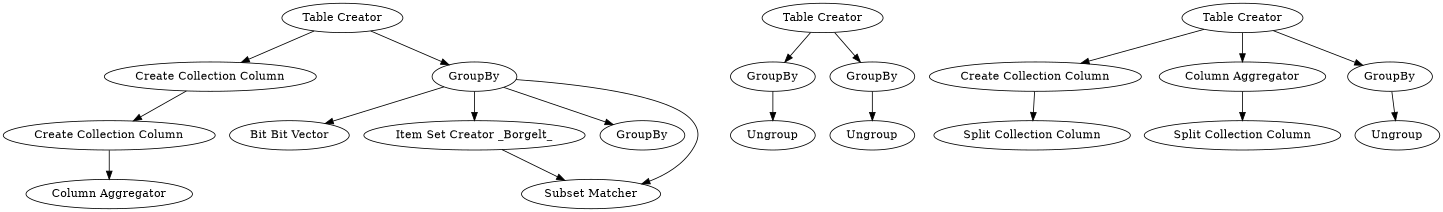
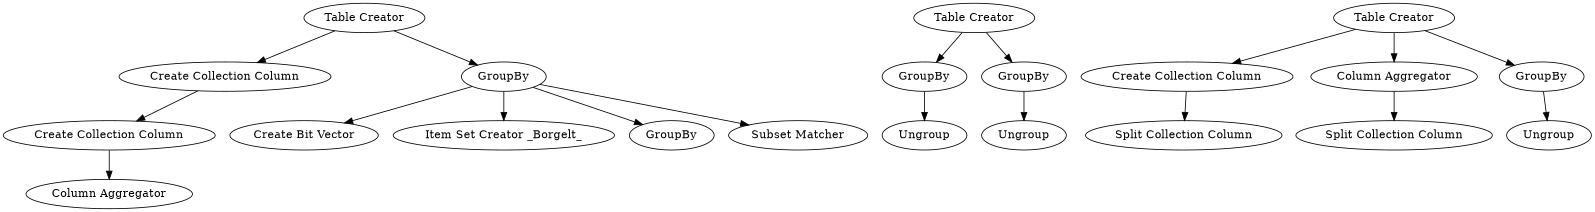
(289, 135) -> (304, 135)
(530, 163) -> none
